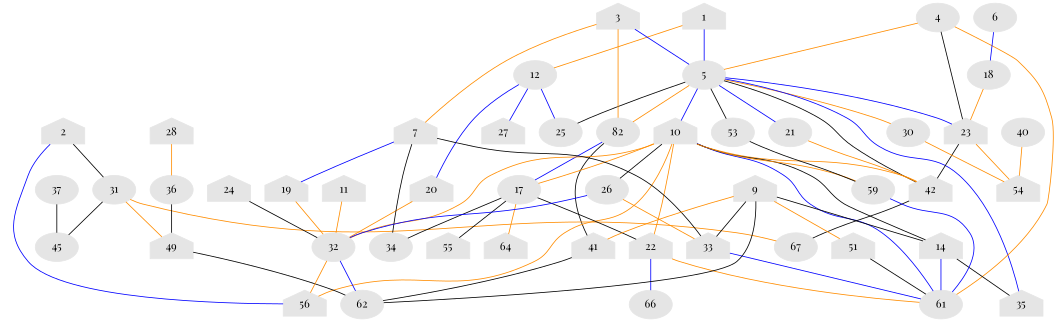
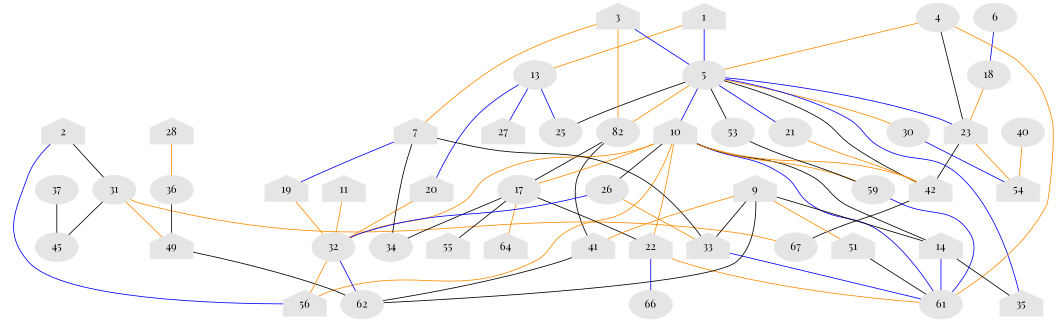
(535, 75) -> (535, 75)
(567, 162) -> (567, 162)
(965, 162) -> (965, 162)
(229, 190) -> none
